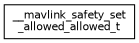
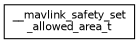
(69, 22) -> (69, 22)
